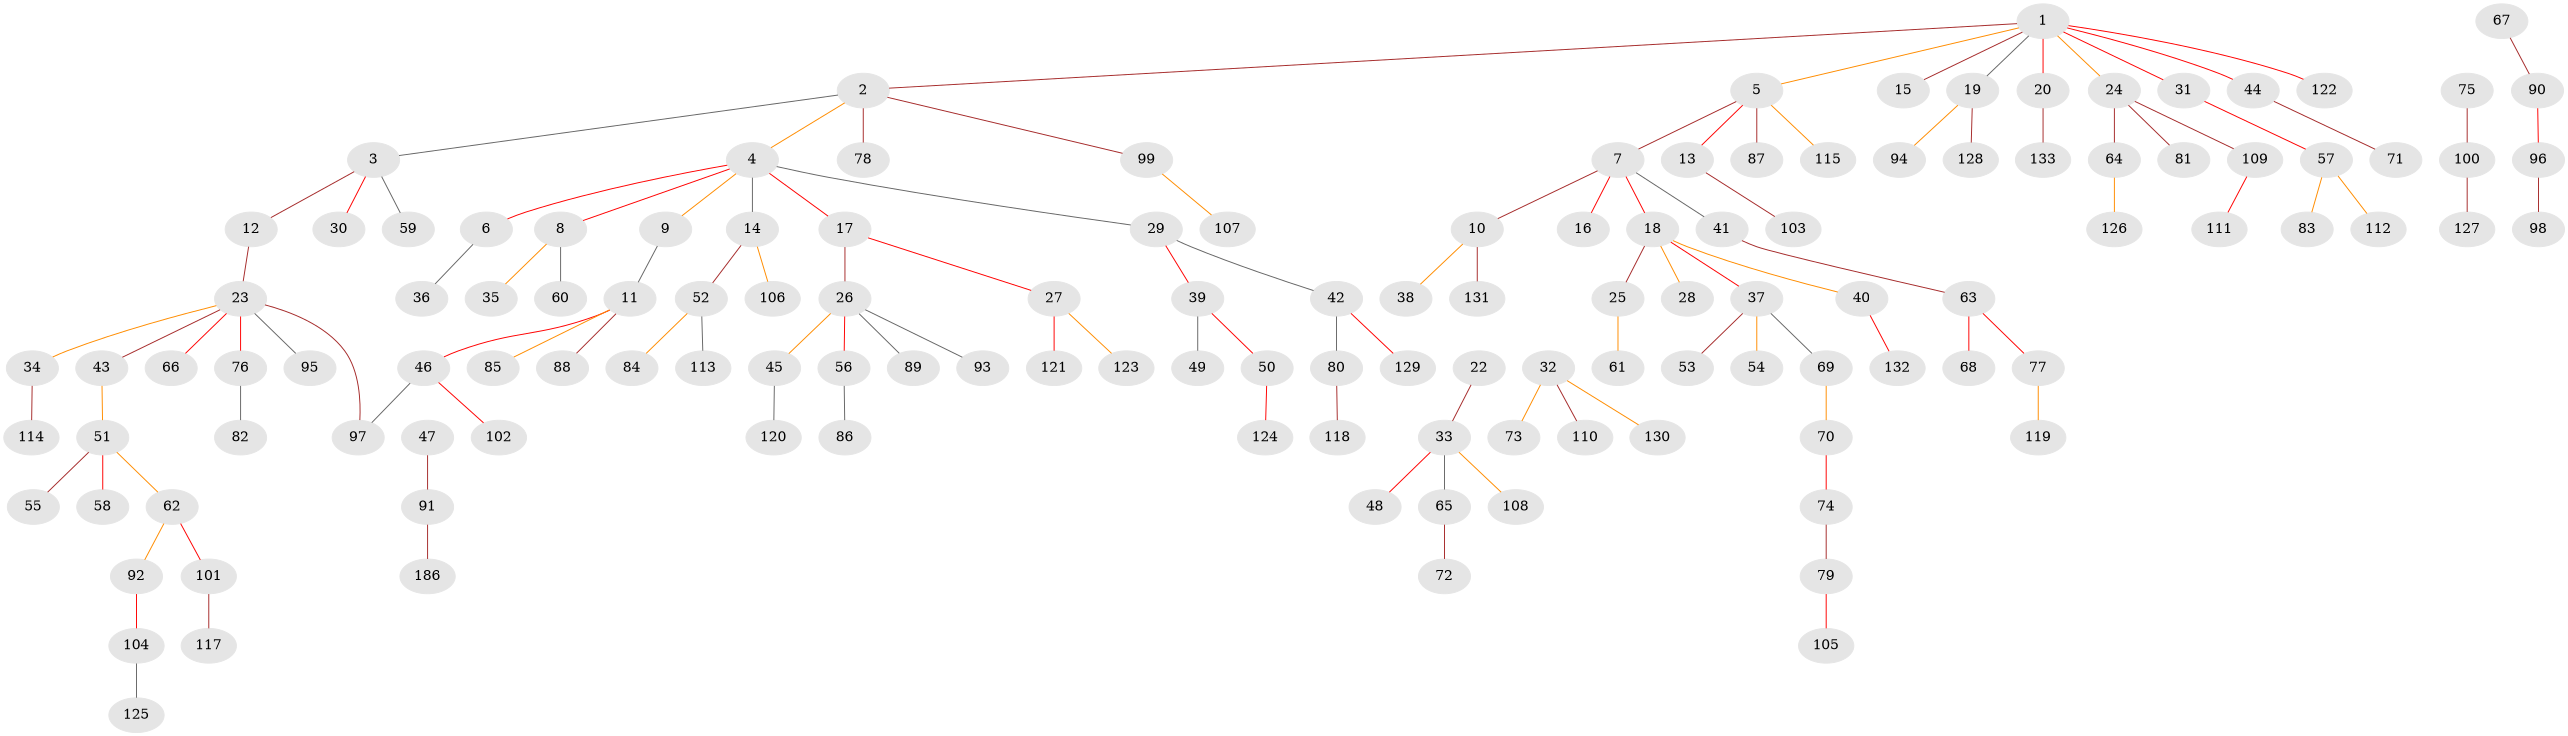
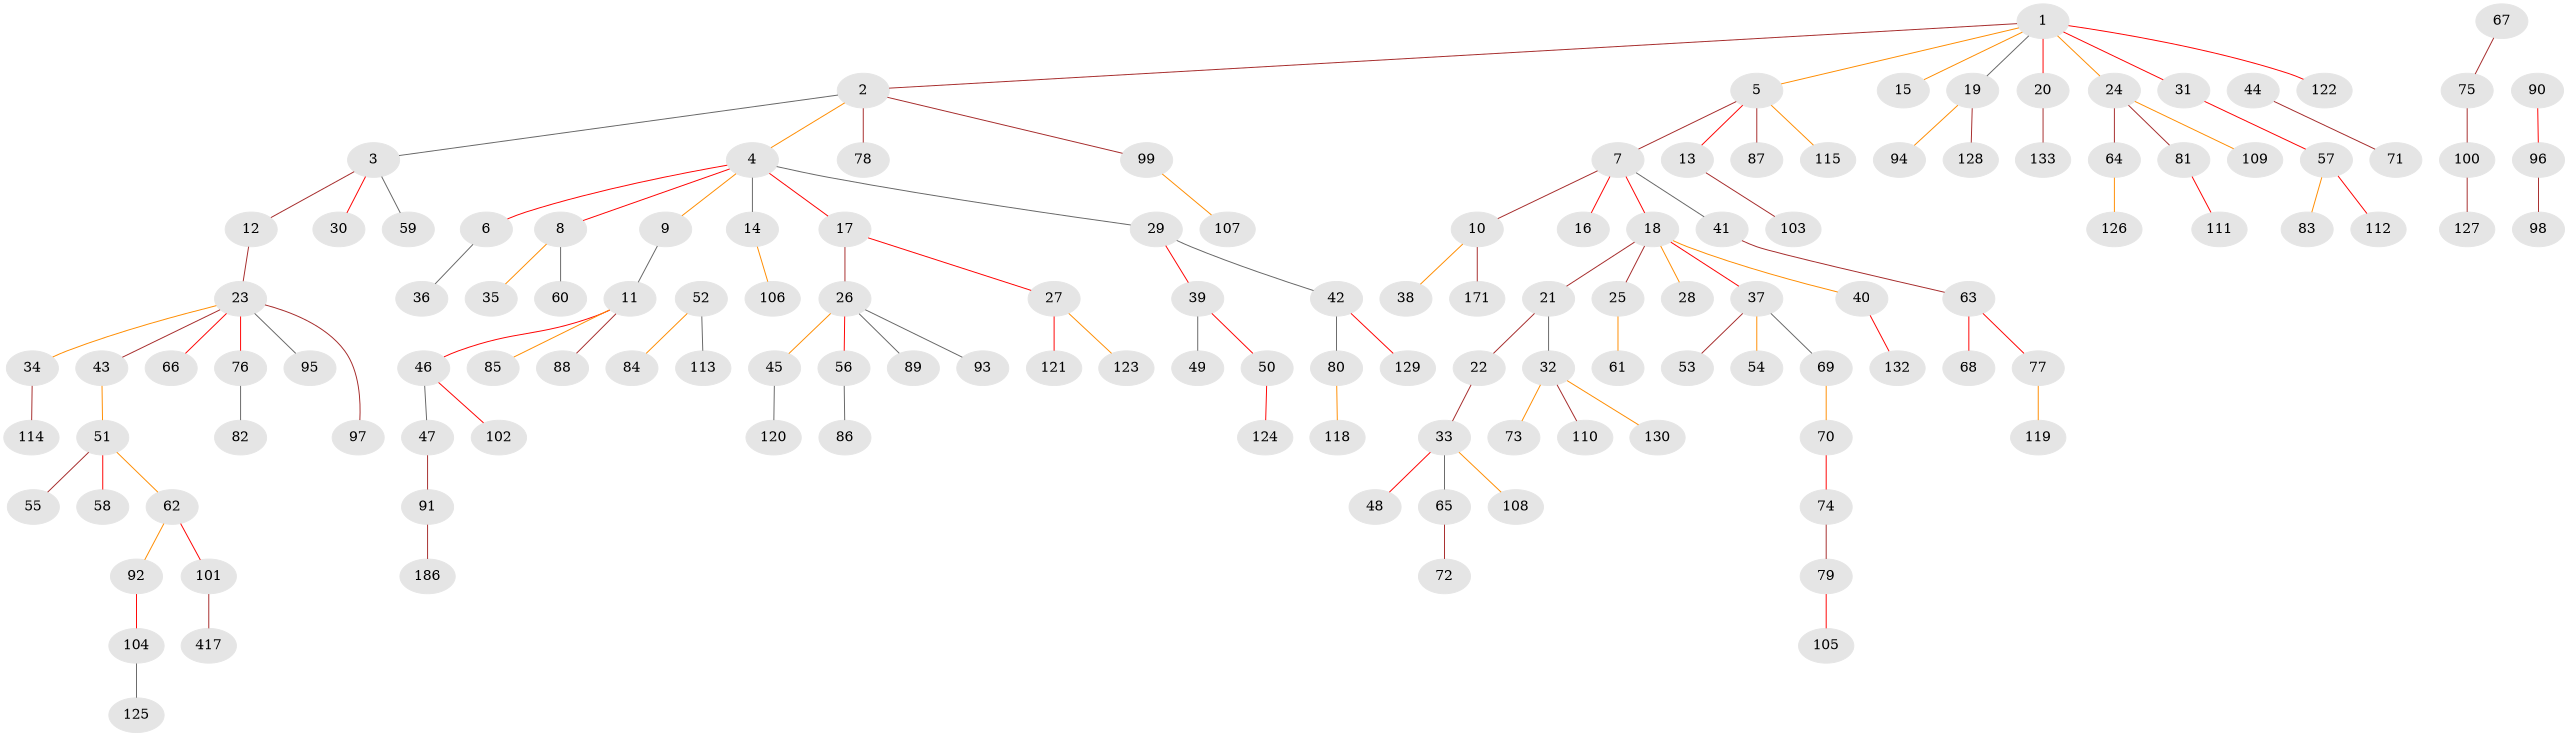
(2151, 51) -> none
(1973, 56) -> (1973, 56)
(2520, 56) -> (2484, 56)
(2184, 125) -> (2184, 125)
(2237, 195) -> (2202, 195)
(2352, 195) -> (2352, 195)
(727, 264) -> none
(1477, 299) -> (1477, 299)
none -> (1549, 299)
(391, 403) -> (426, 403)
(1337, 403) -> (1337, 403)
(209, 646) -> (209, 646)
